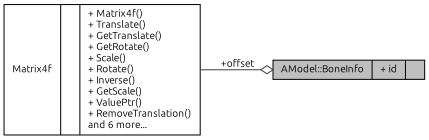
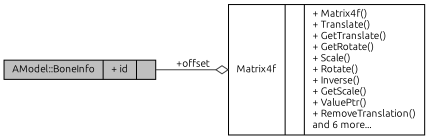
(231, 70) -> (186, 70)
